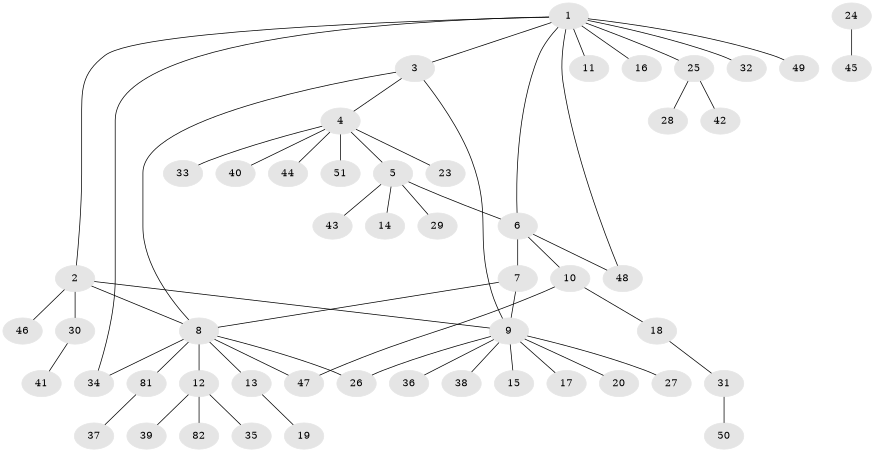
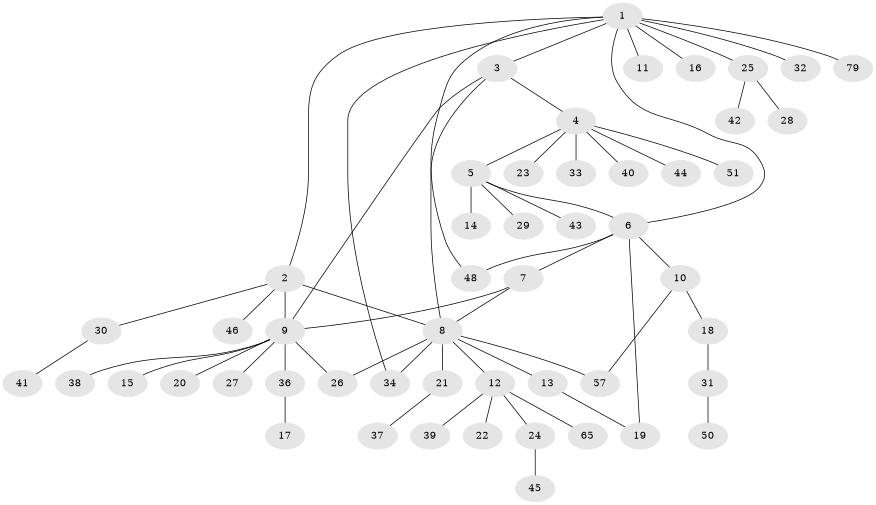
(799, 69) -> (853, 69)
none -> (634, 331)
(538, 357) -> (285, 410)
(147, 384) -> (443, 384)
(304, 384) -> (600, 384)
none -> (515, 410)
(199, 436) -> (483, 436)
(252, 436) -> (588, 436)
